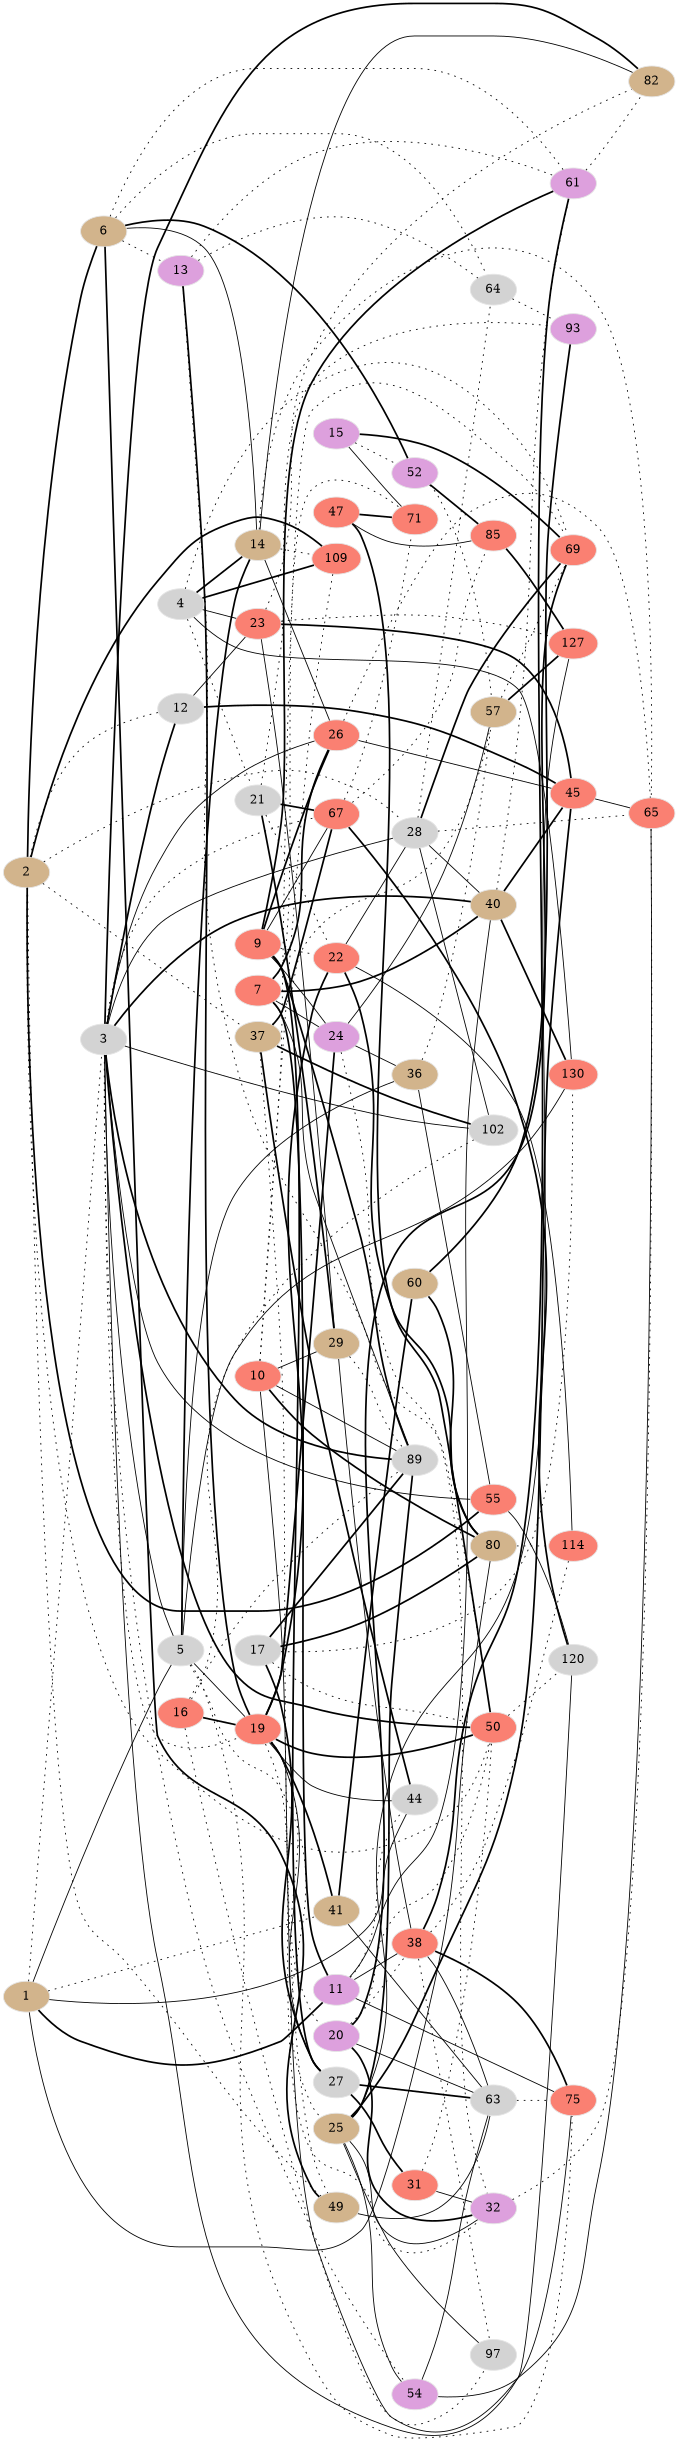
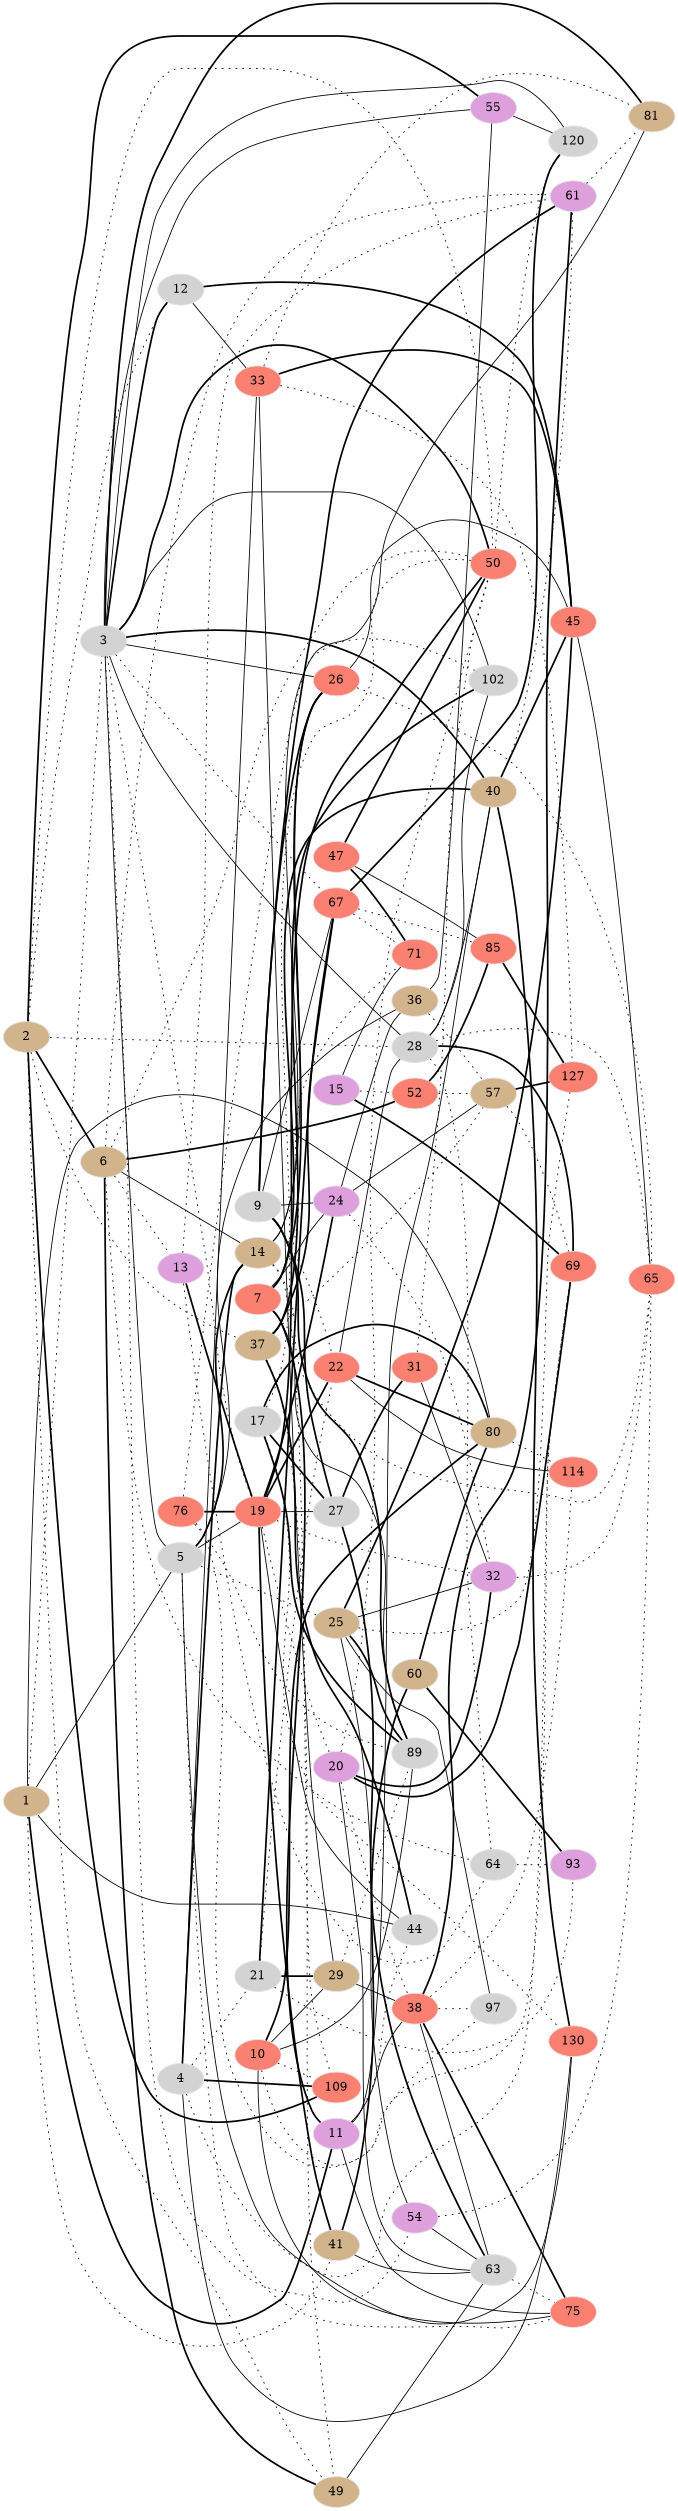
(652, 81) -> (652, 117)
(415, 473) -> (415, 1093)
(258, 624) -> (258, 381)
(258, 944) -> (258, 1207)
(228, 1030) -> (249, 781)
(178, 1316) -> none
(493, 1500) -> (493, 108)
(490, 1630) -> (542, 1431)
(641, 1658) -> (635, 1800)
(181, 1713) -> (181, 1512)
